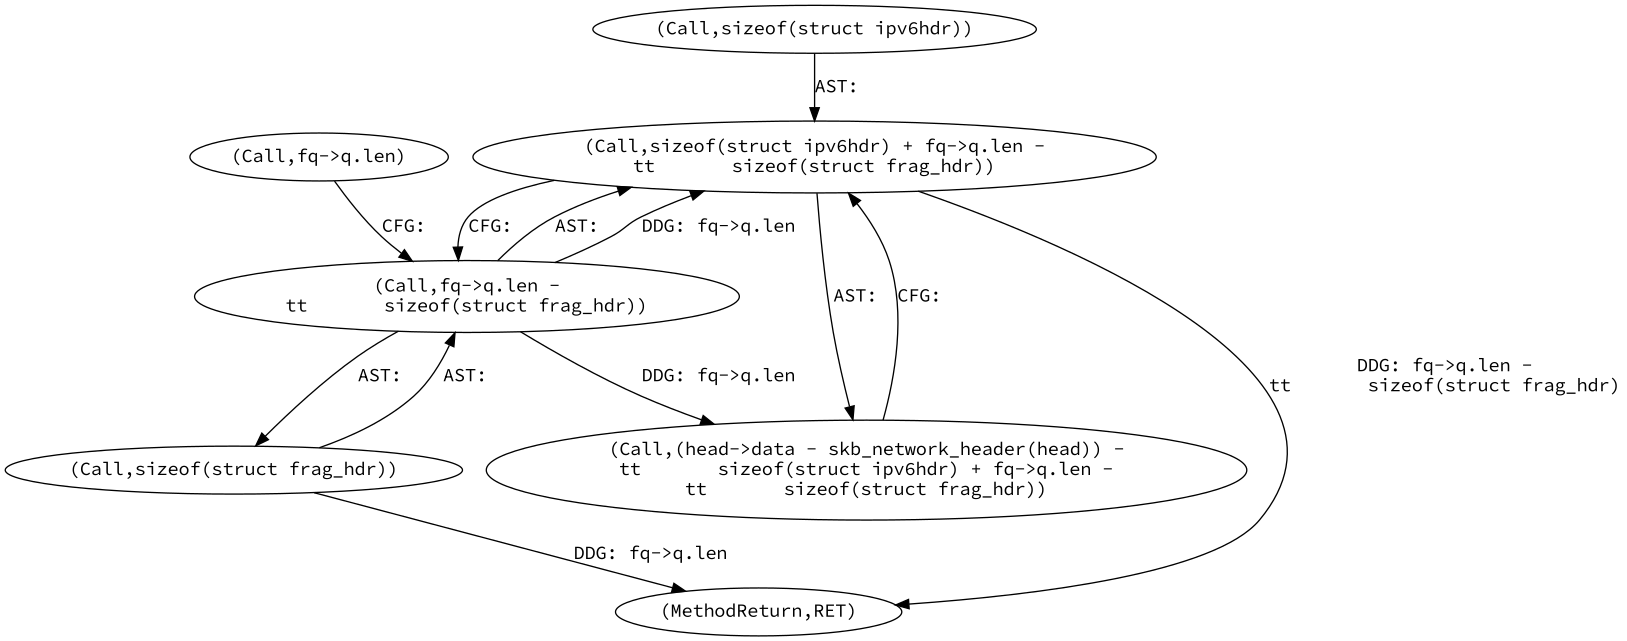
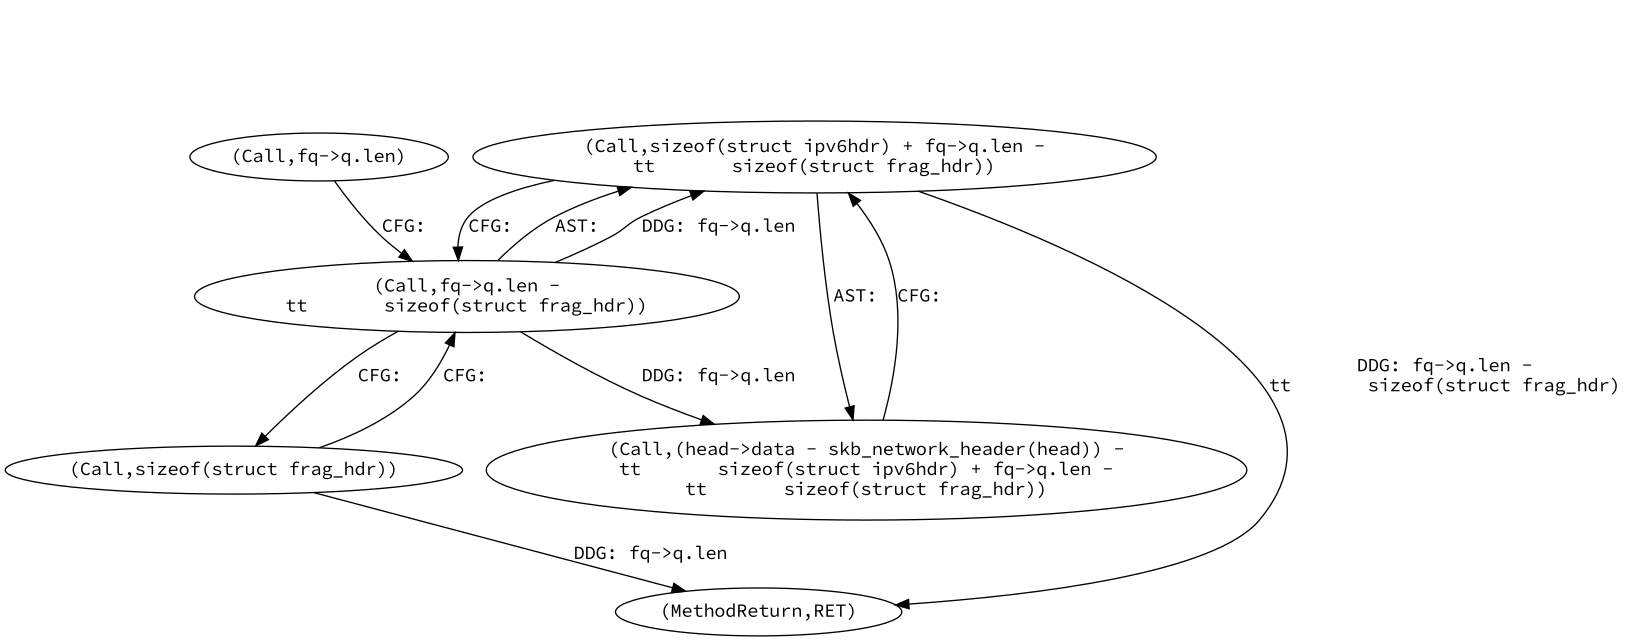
(815, 29) -> none
(386, 376) -> (386, 376)
(471, 376) -> (471, 376)
